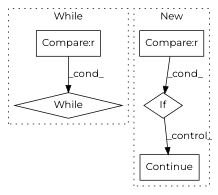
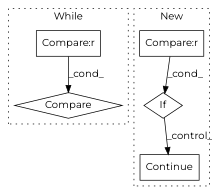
(68, 105) -> (68, 105)
